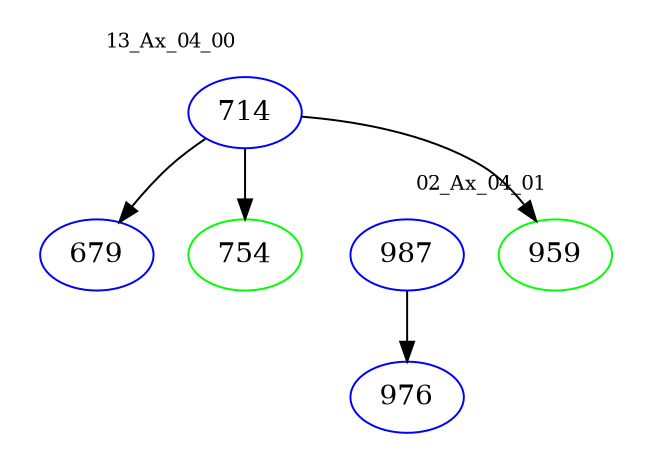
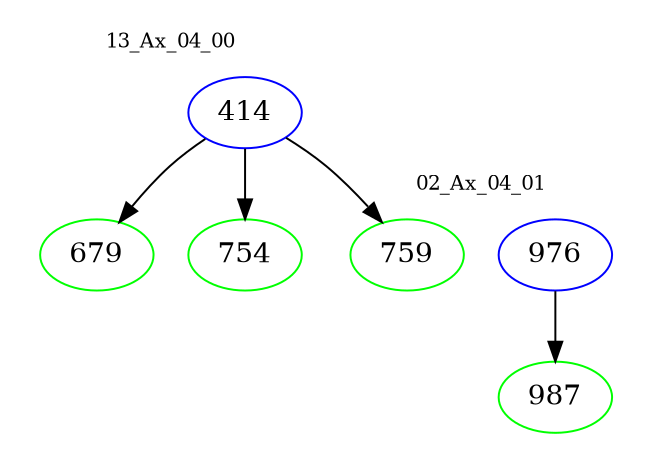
(245, 113) -> (245, 113)
(97, 255) -> (97, 255)
(407, 255) -> (555, 397)
(555, 255) -> (407, 255)
(407, 316) -> (555, 316)
